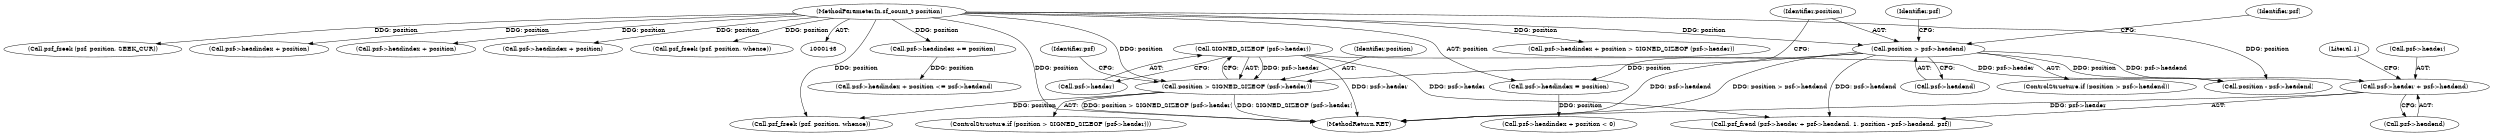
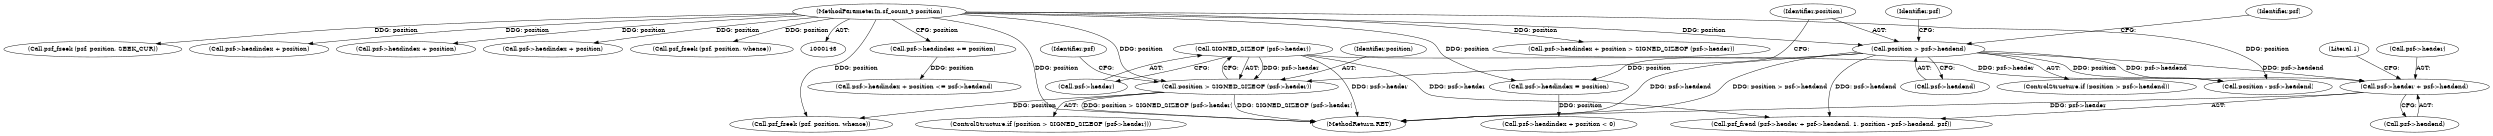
(937, 30) -> (937, 30)
(1467, 49) -> (1467, 49)
none -> (2170, 64)
